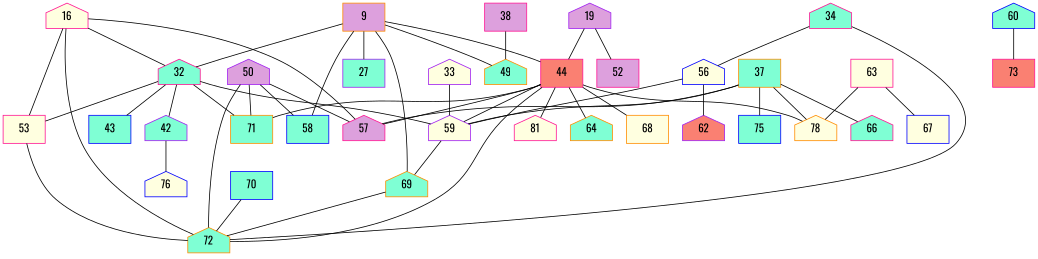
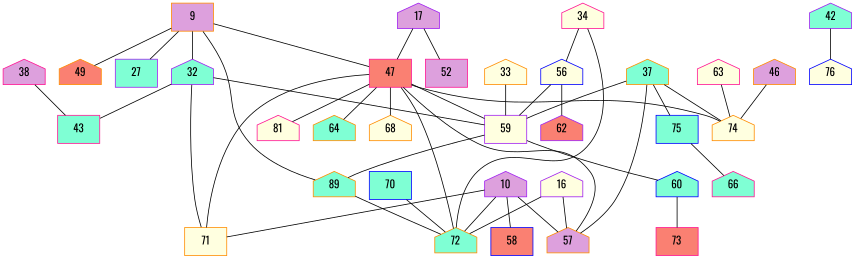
(67, 17) -> (562, 185)
(506, 17) -> (24, 73)
(590, 17) -> (418, 17)
(831, 17) -> (583, 17)
(506, 45) -> (50, 100)
(127, 47) -> none
(330, 72) -> none
(179, 73) -> (192, 73)
(249, 73) -> (506, 185)
(450, 73) -> (506, 73)
(506, 73) -> (80, 73)
(562, 73) -> (390, 73)
(760, 73) -> (647, 73)
none -> (774, 73)
(872, 73) -> (718, 73)
(173, 101) -> none
(819, 103) -> (707, 160)
(24, 129) -> none
(110, 129) -> (79, 129)
(252, 129) -> (206, 242)
(308, 129) -> (512, 242)
(364, 129) -> (568, 242)
(450, 129) -> (506, 129)
(647, 129) -> (390, 129)
(816, 129) -> (733, 129)
(928, 129) -> none
none -> (592, 163)
(407, 185) -> (334, 185)
